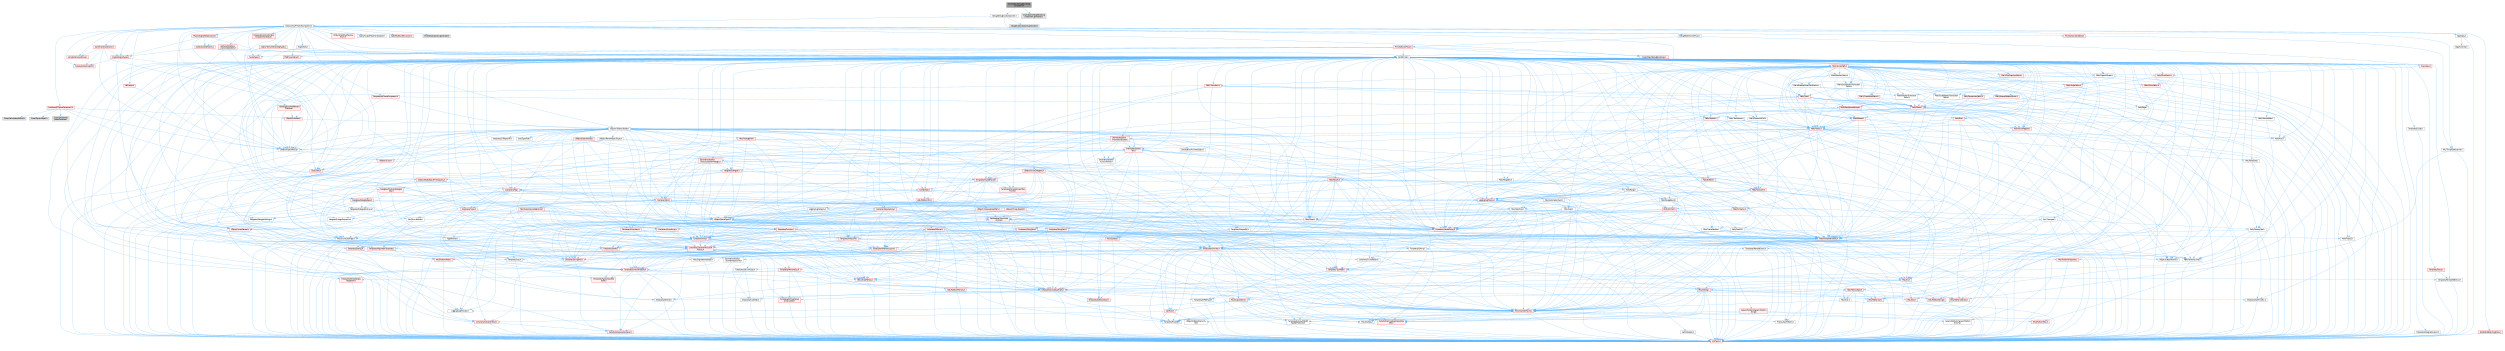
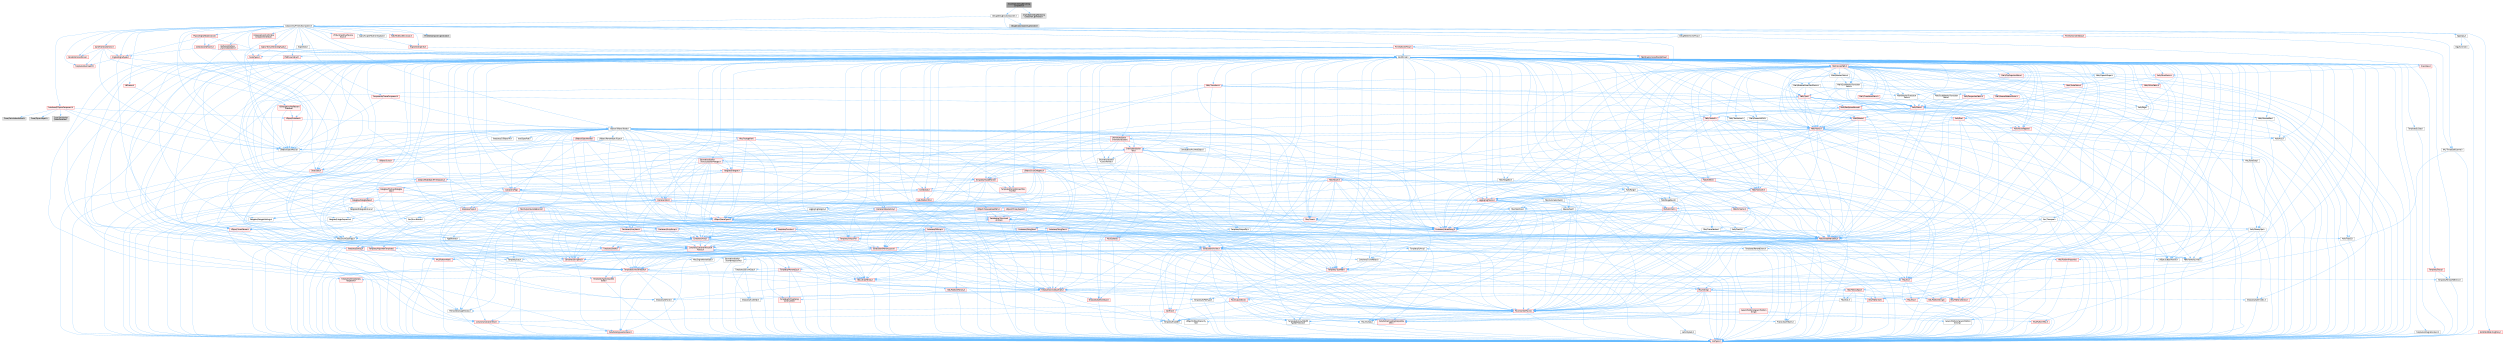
none -> (418, 47)
(1654, 57) -> (1654, 57)
(1569, 209) -> (1569, 209)
(460, 311) -> (460, 311)
